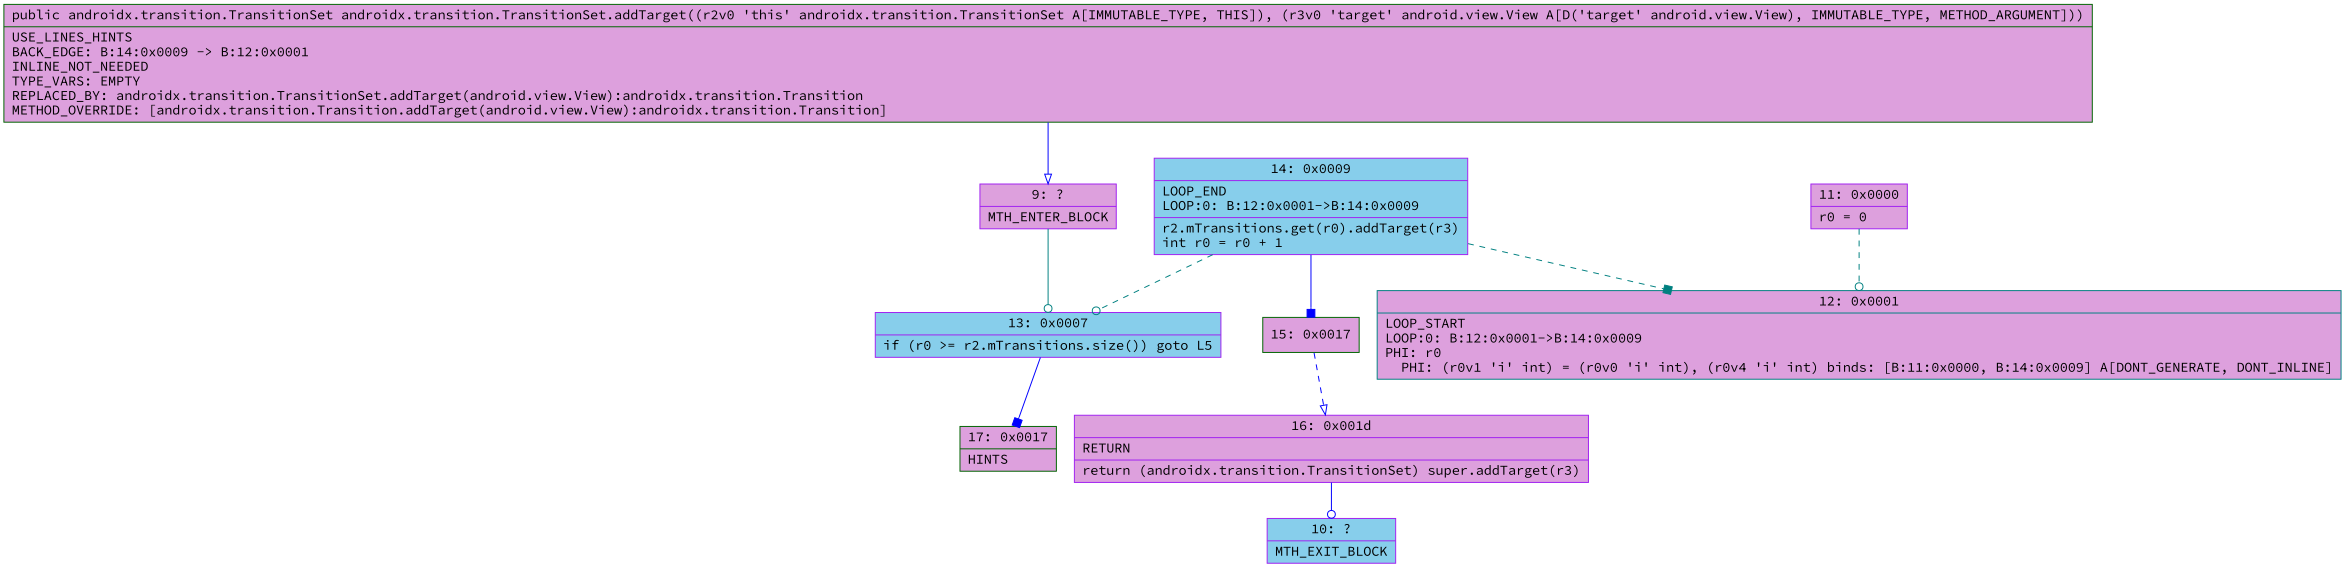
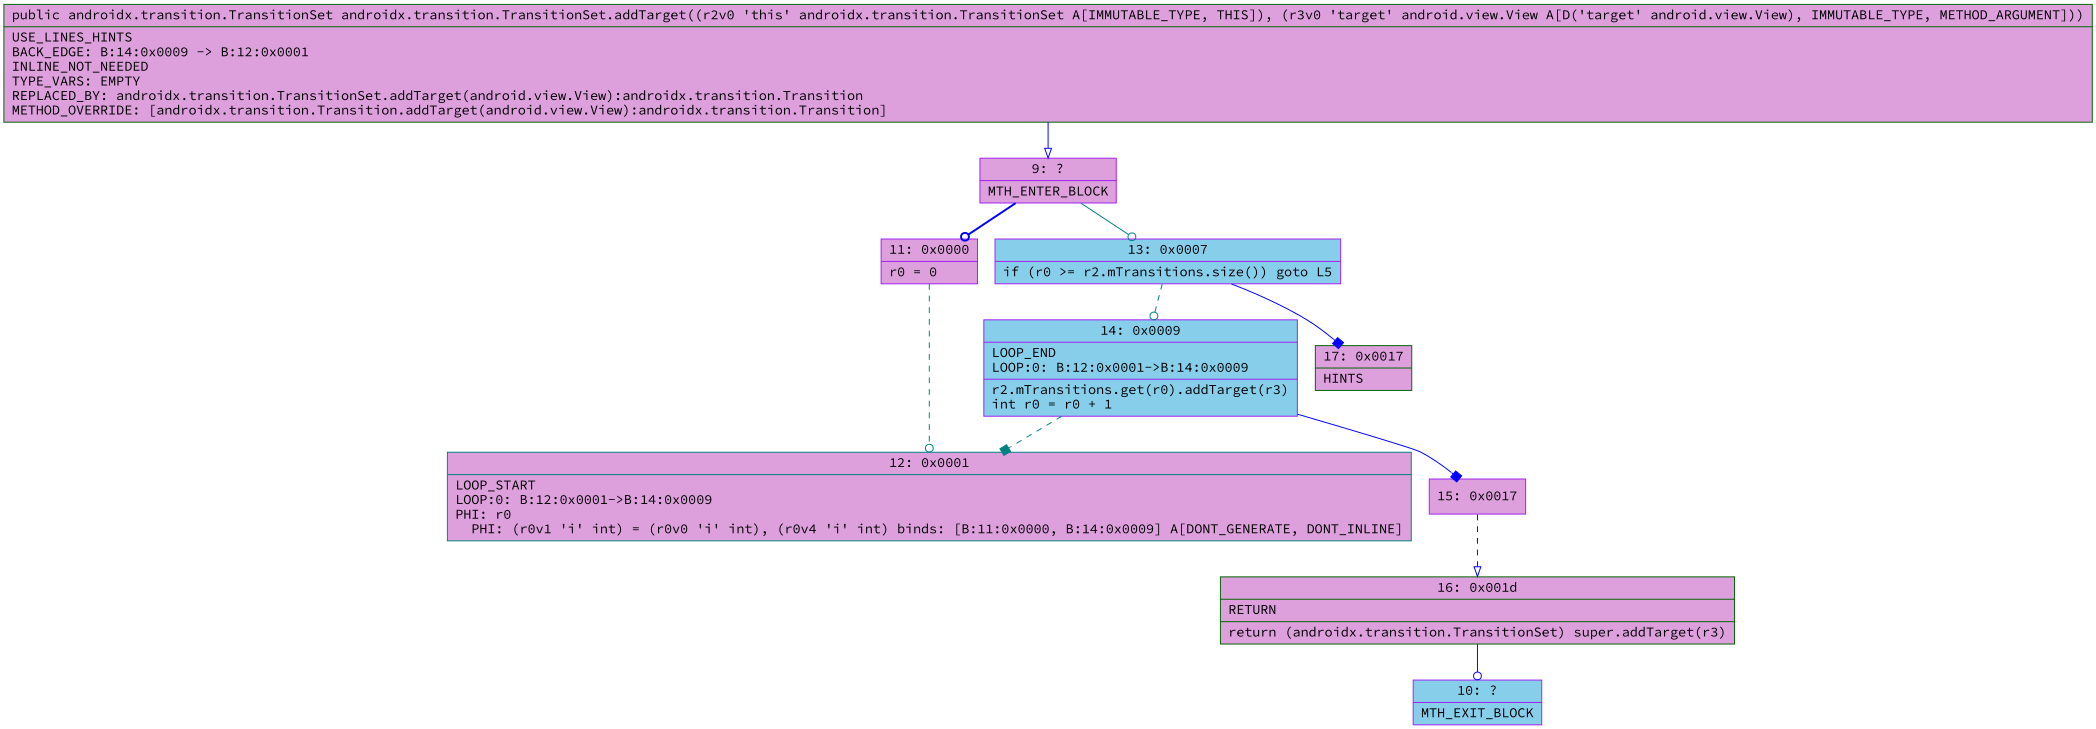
none -> (992, 219)
(1156, 282) -> (1159, 298)
(1311, 335) -> (1477, 497)
(1331, 449) -> (1477, 610)
